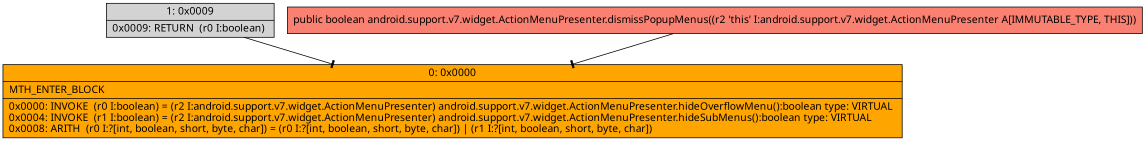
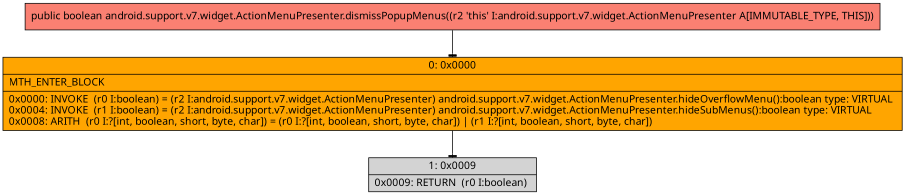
(287, 50) -> (453, 142)
